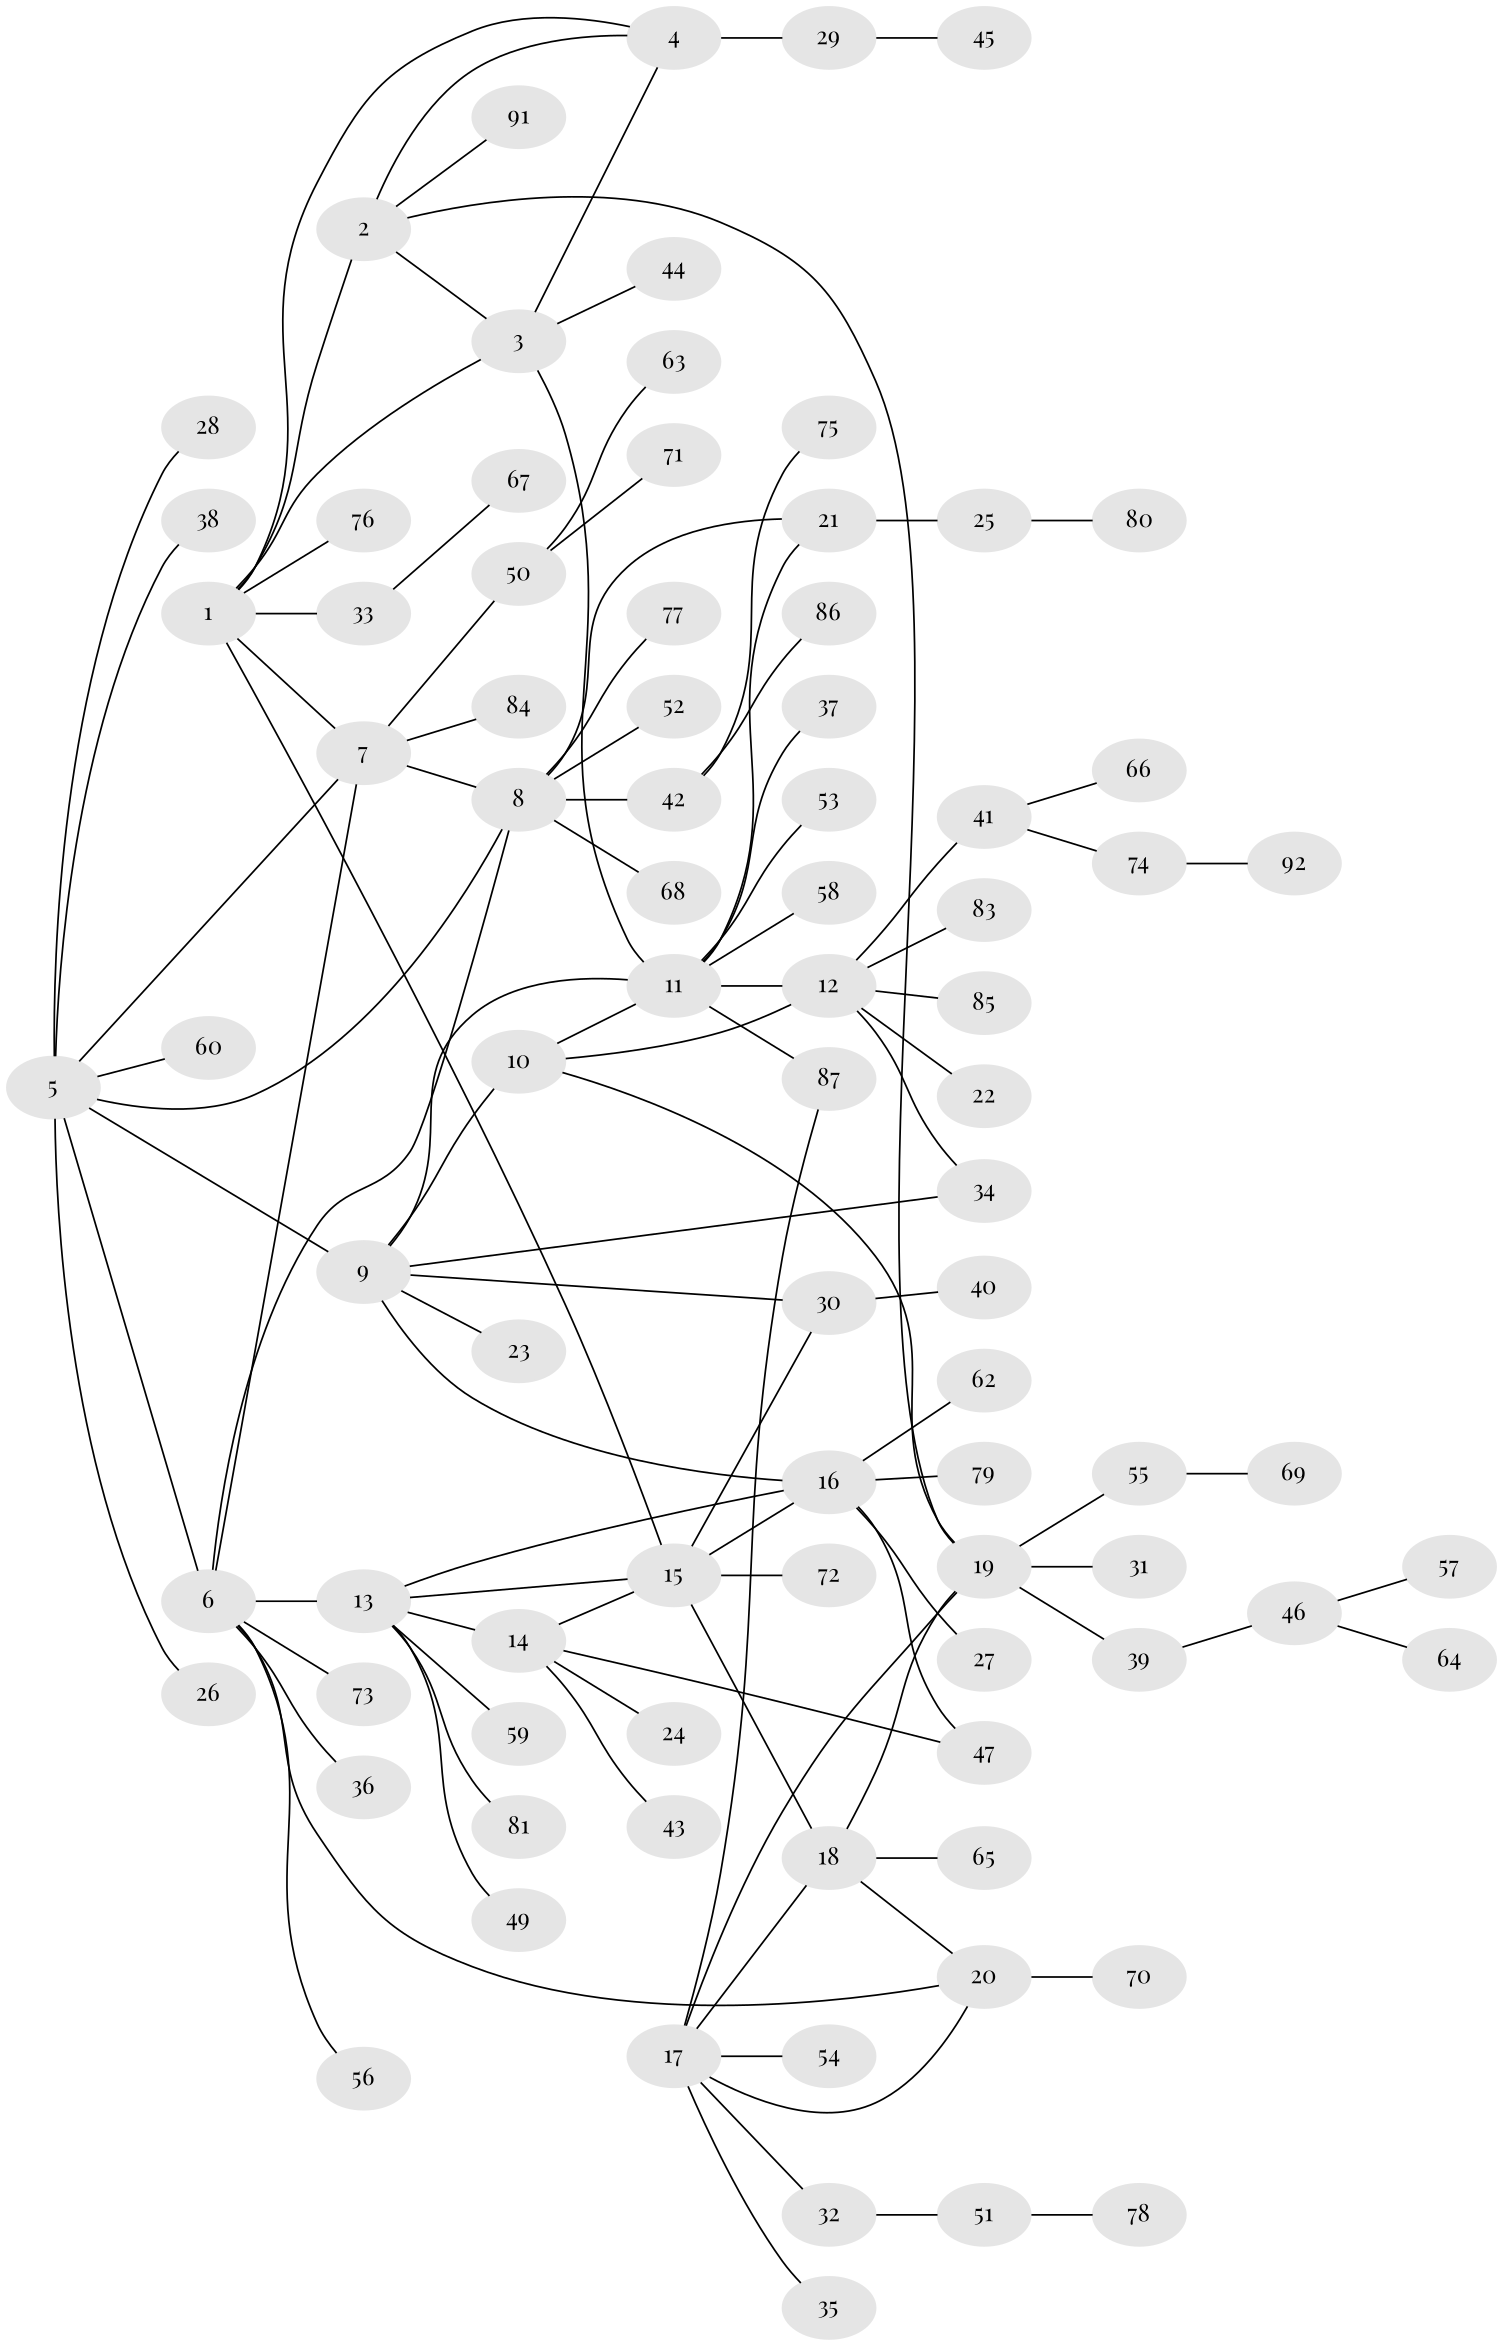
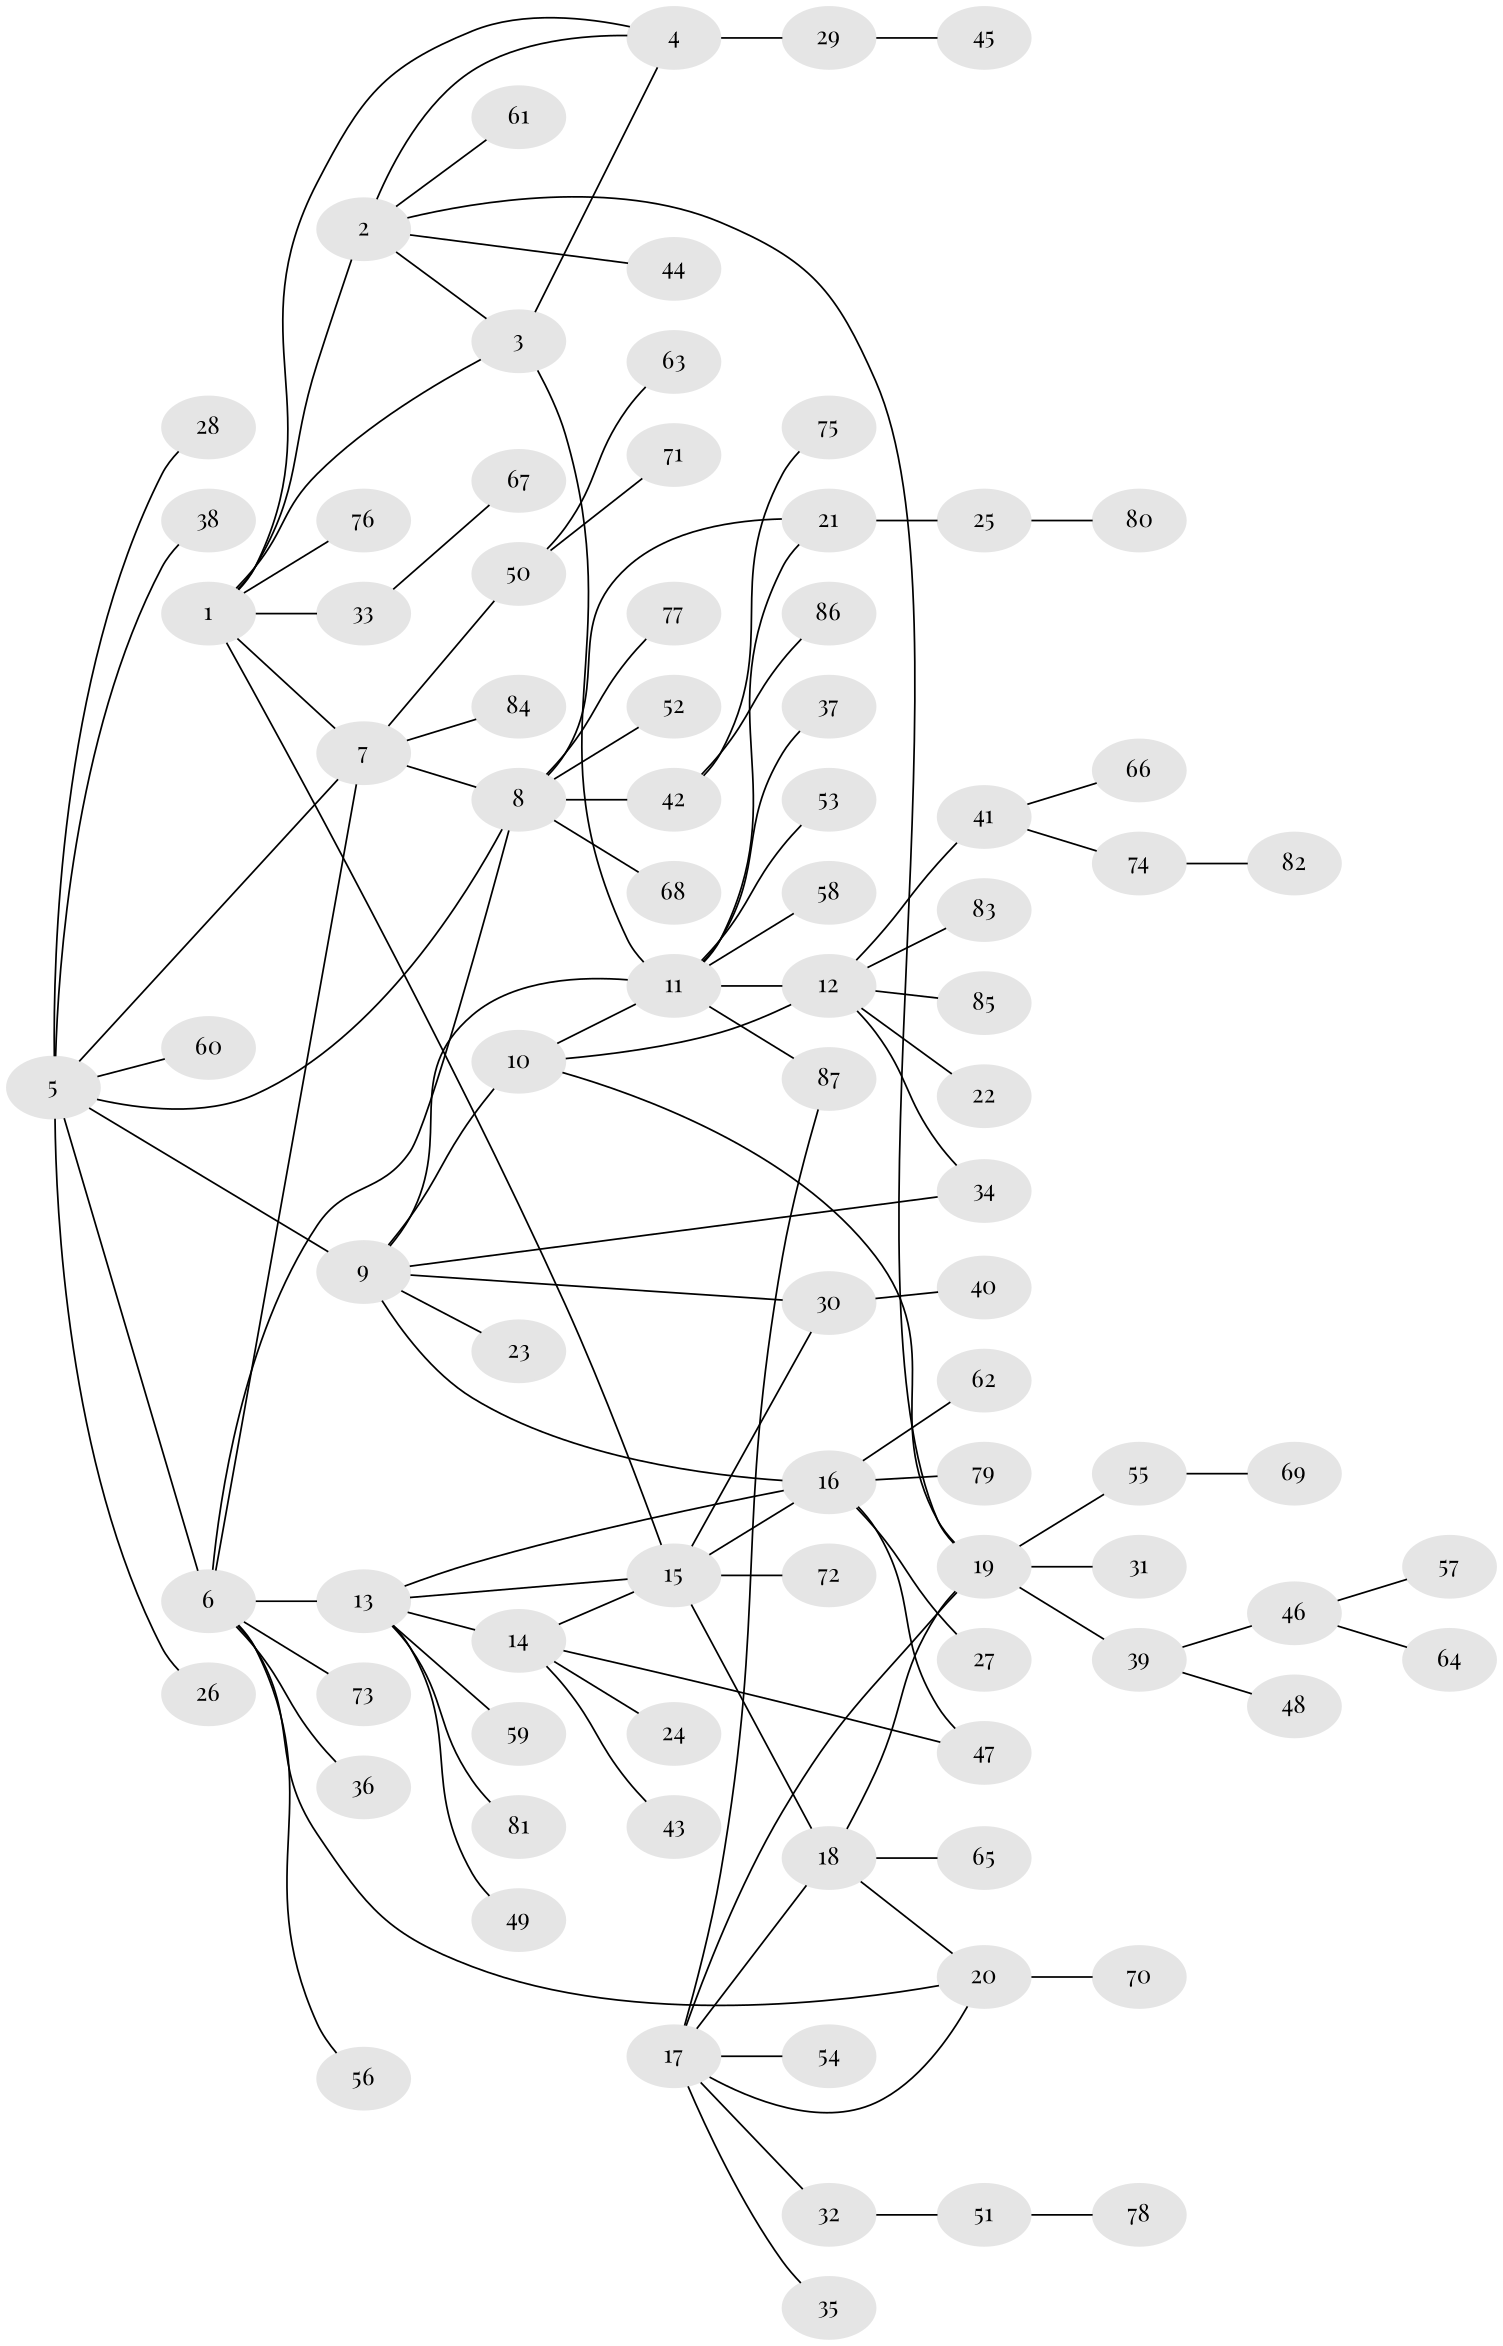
(519, 117) -> (519, 117)
(596, 305) -> (519, 249)
(1294, 864) -> (1294, 864)
none -> (1294, 1706)
